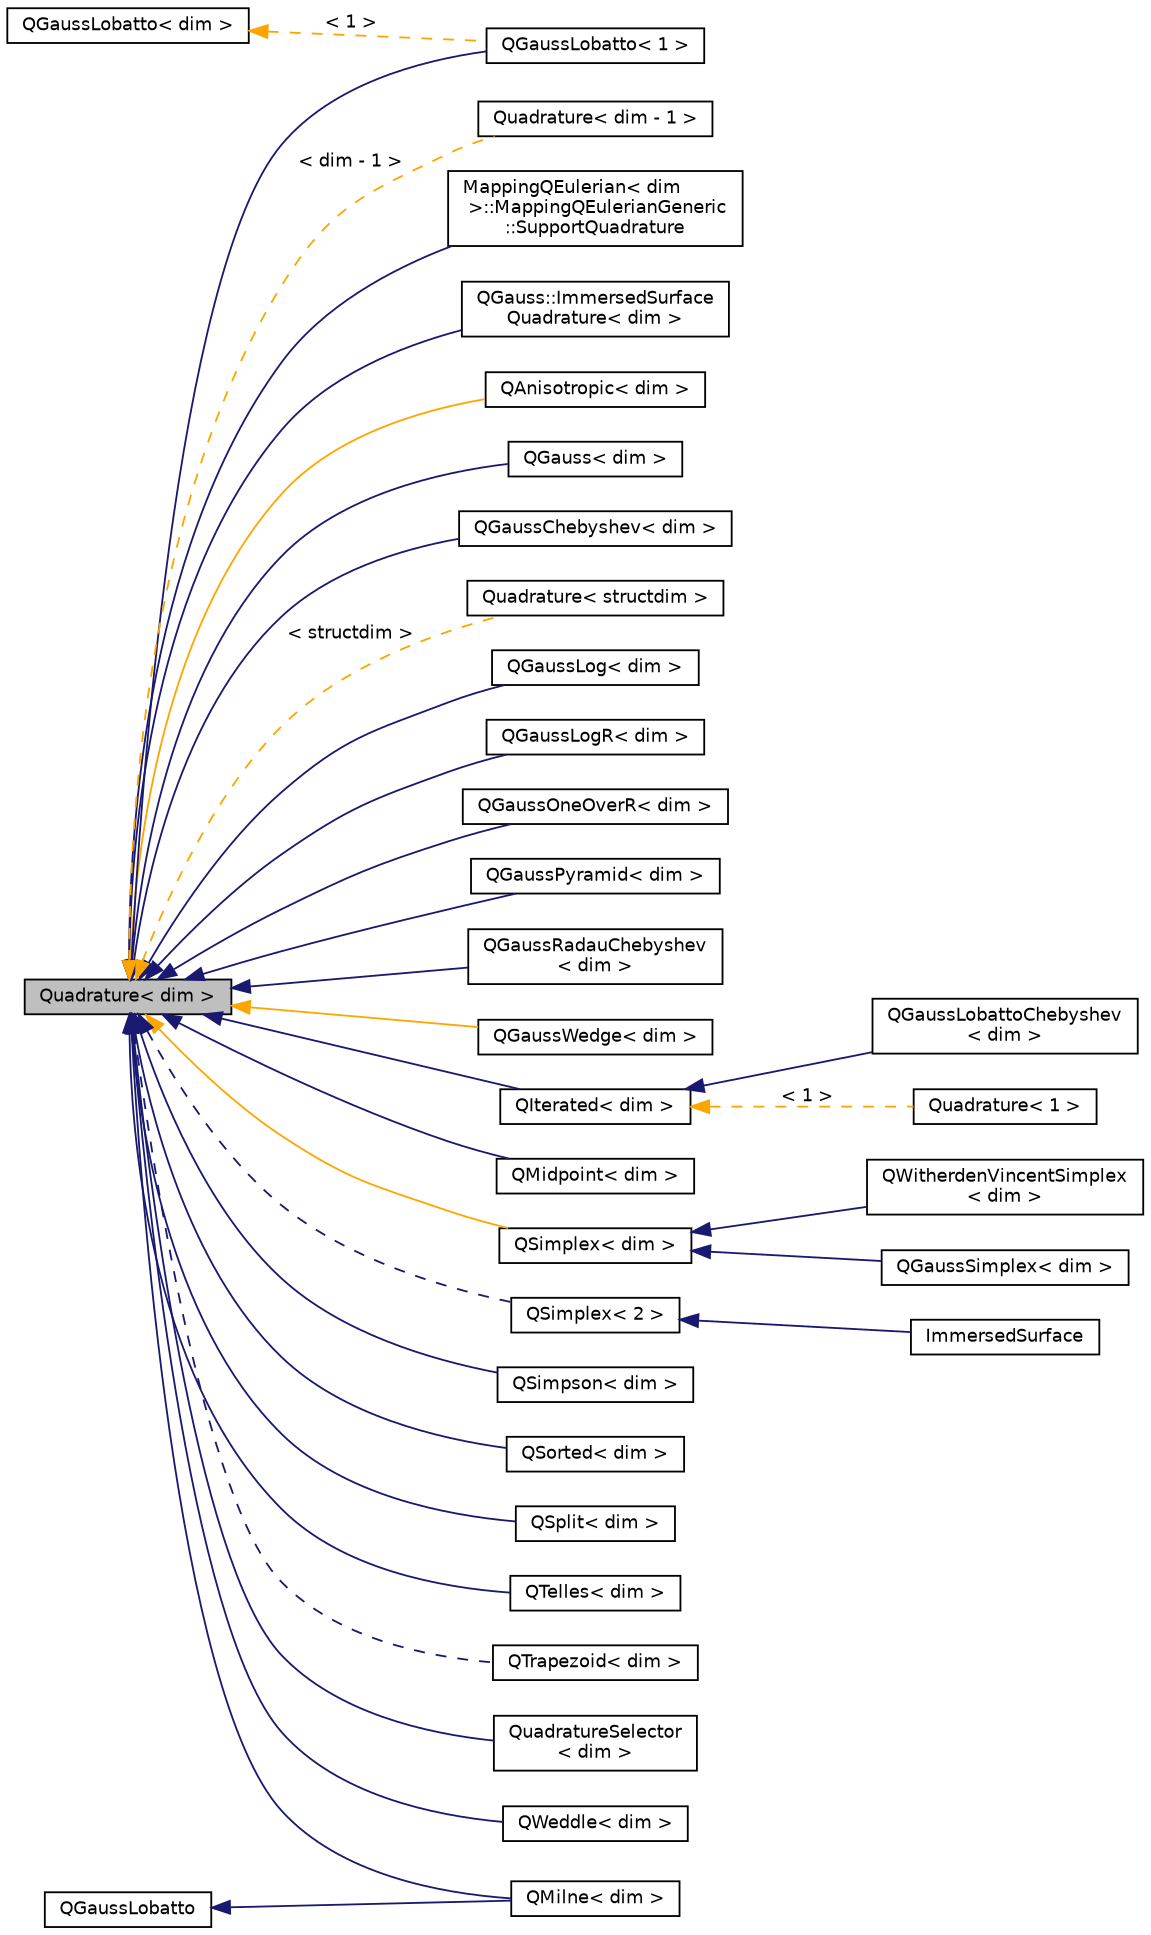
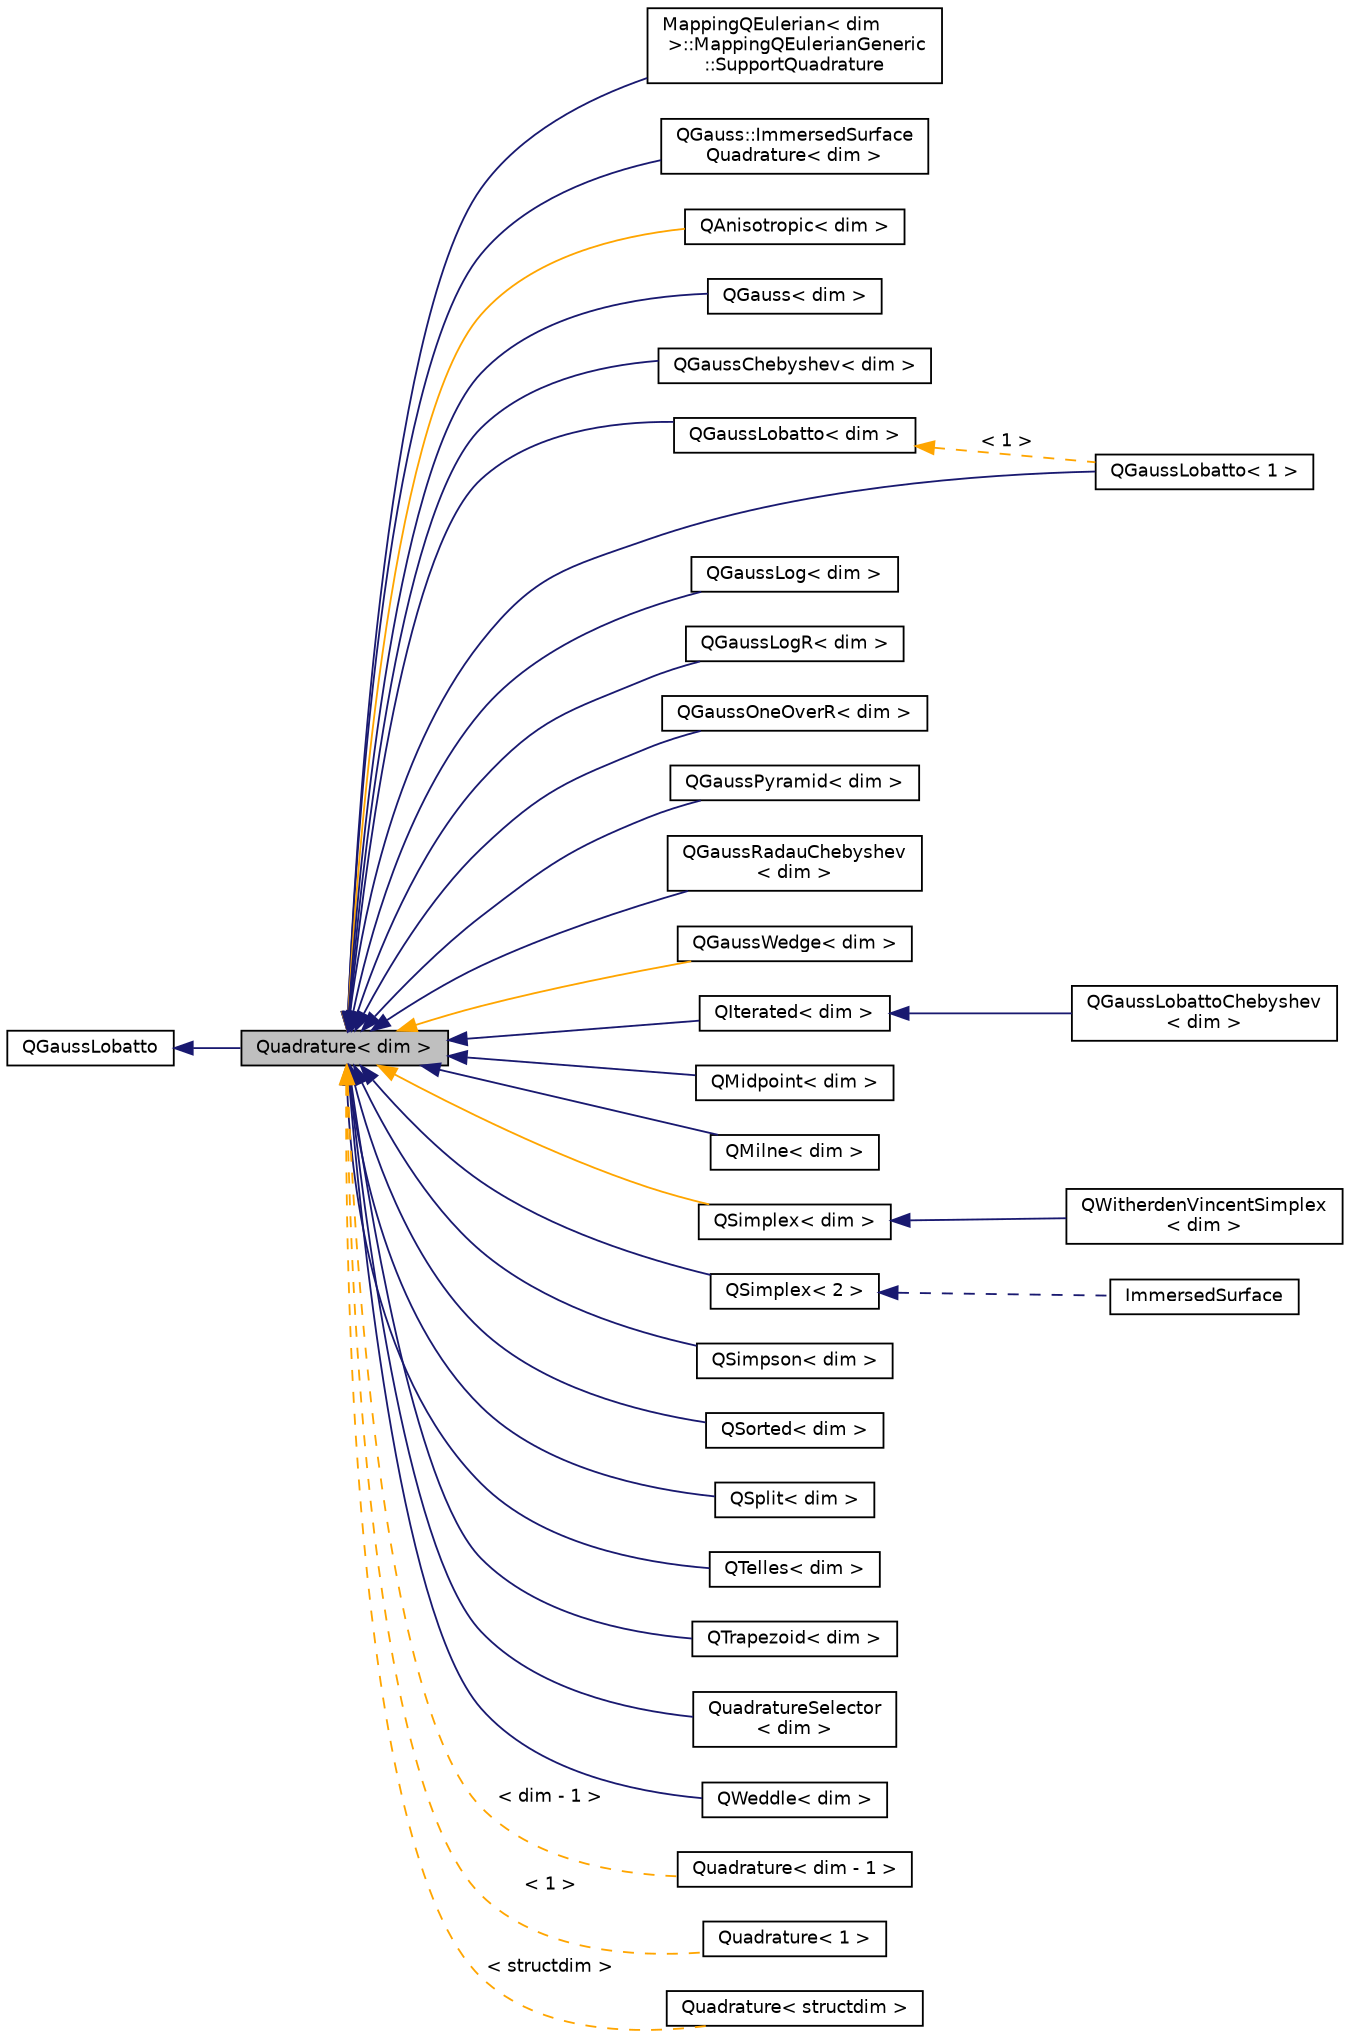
none -> (416, 619)
(812, 1107) -> (386, 1616)
(294, 1214) -> (524, 1207)
(1005, 1268) -> none
(805, 1326) -> (1004, 1294)
(218, 1446) -> (425, 1439)
(371, 1904) -> (217, 1048)
